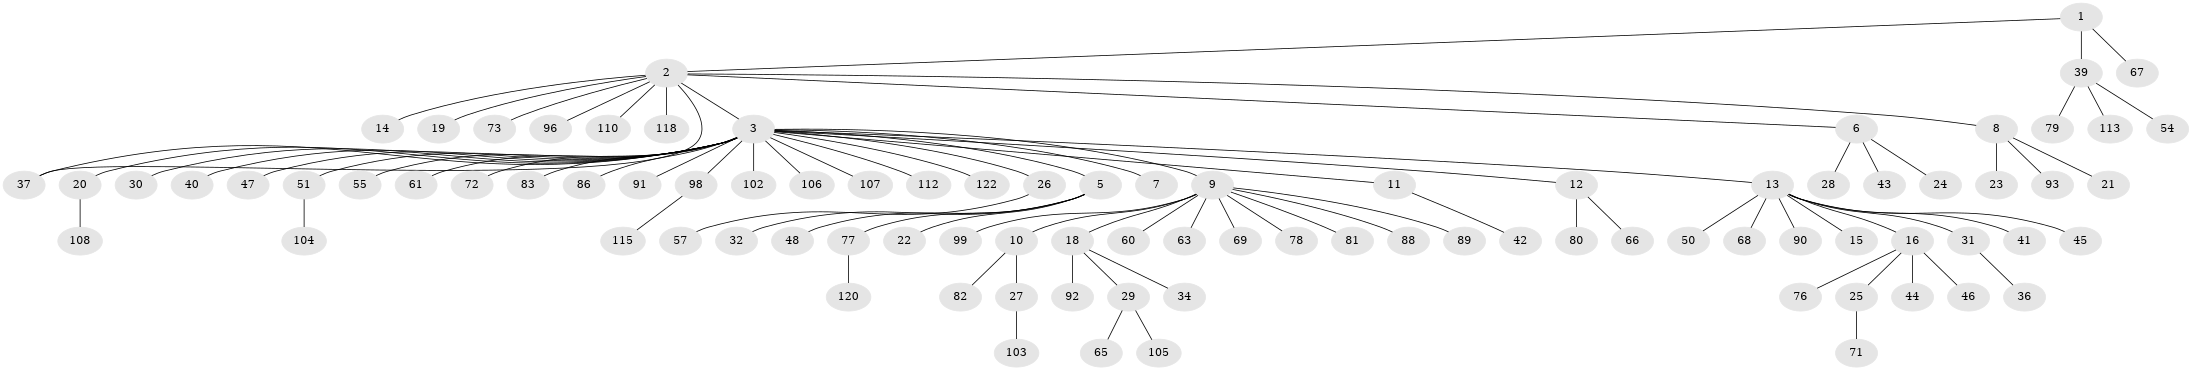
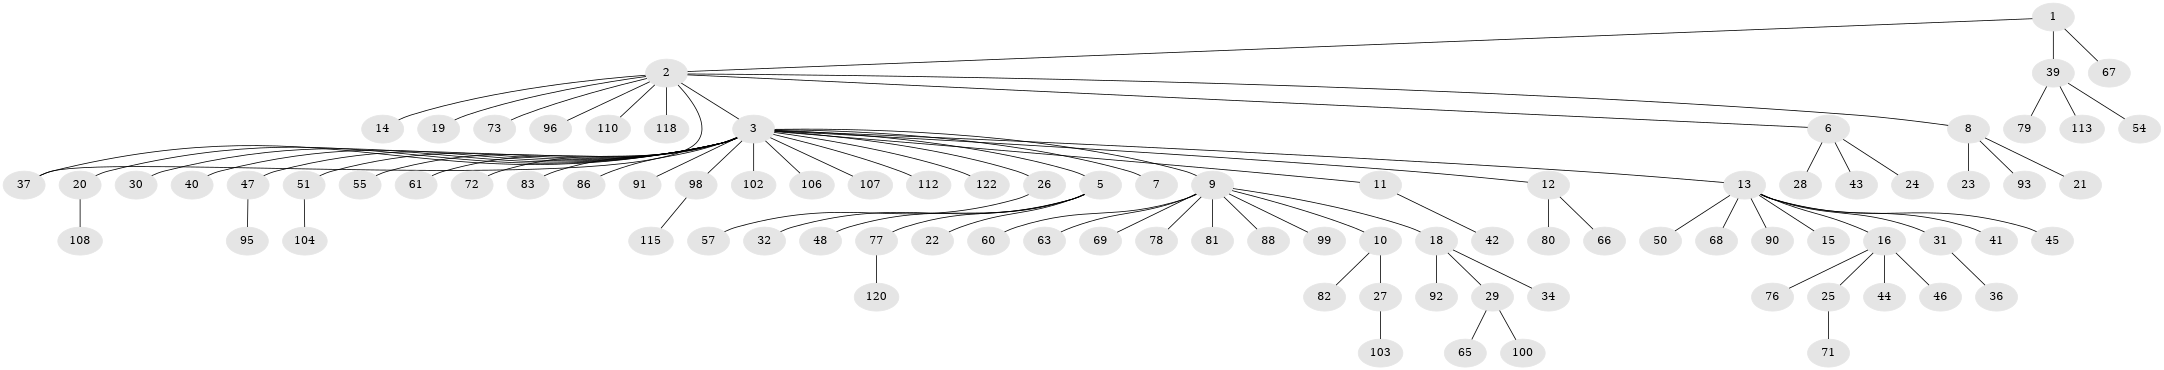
none -> (247, 241)
(1465, 241) -> none
(1159, 353) -> (1523, 353)
